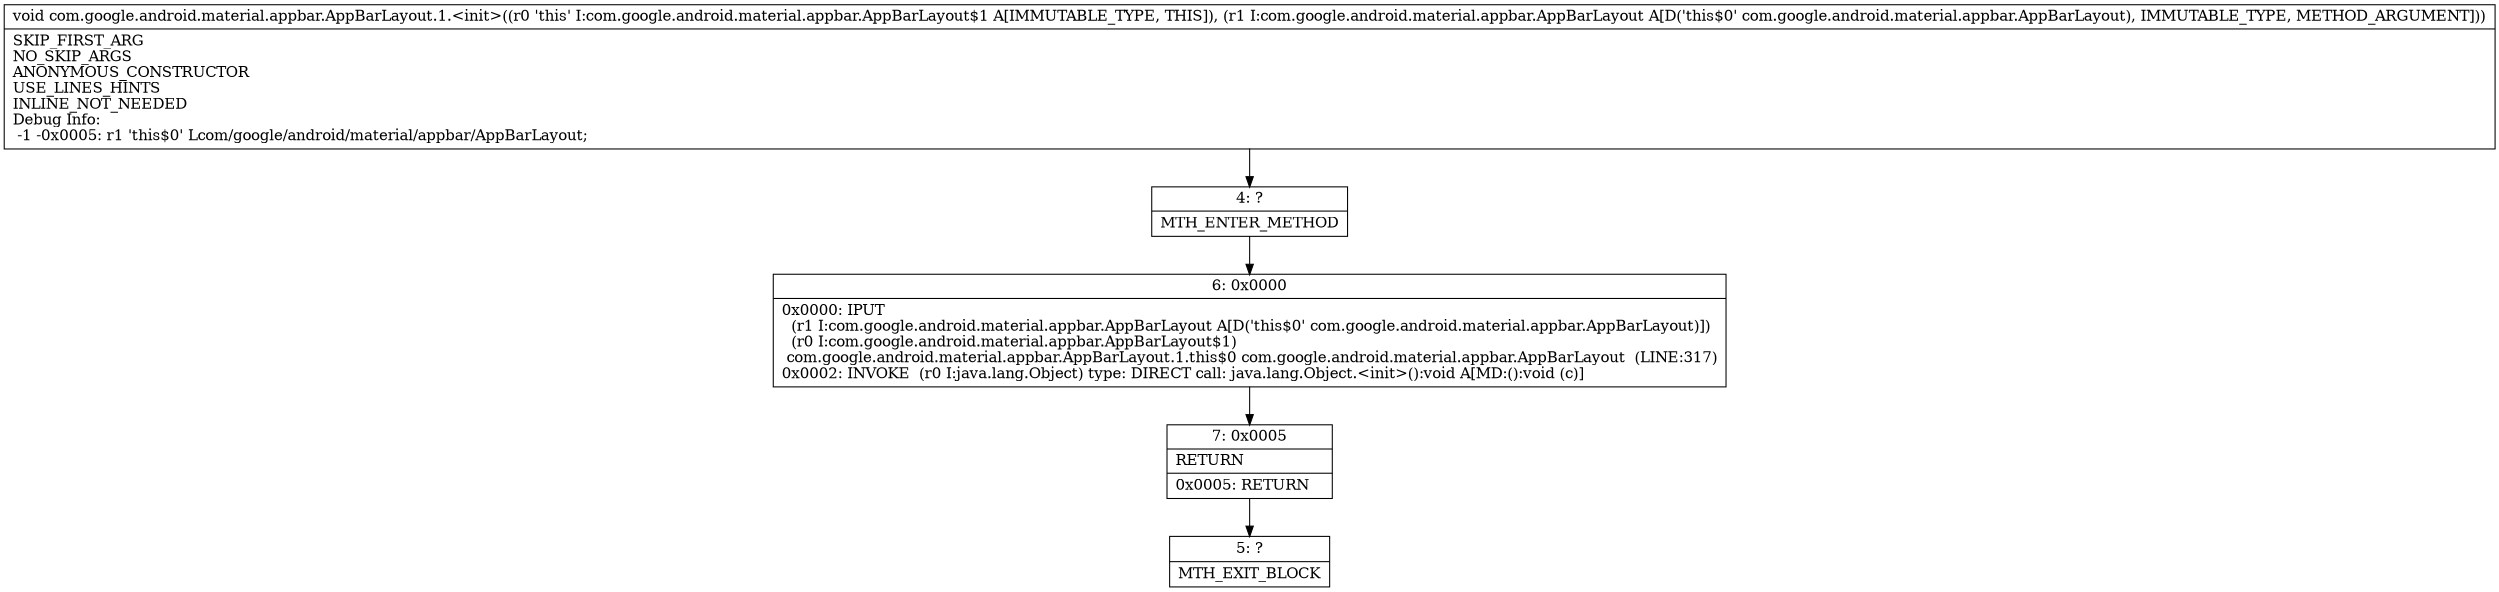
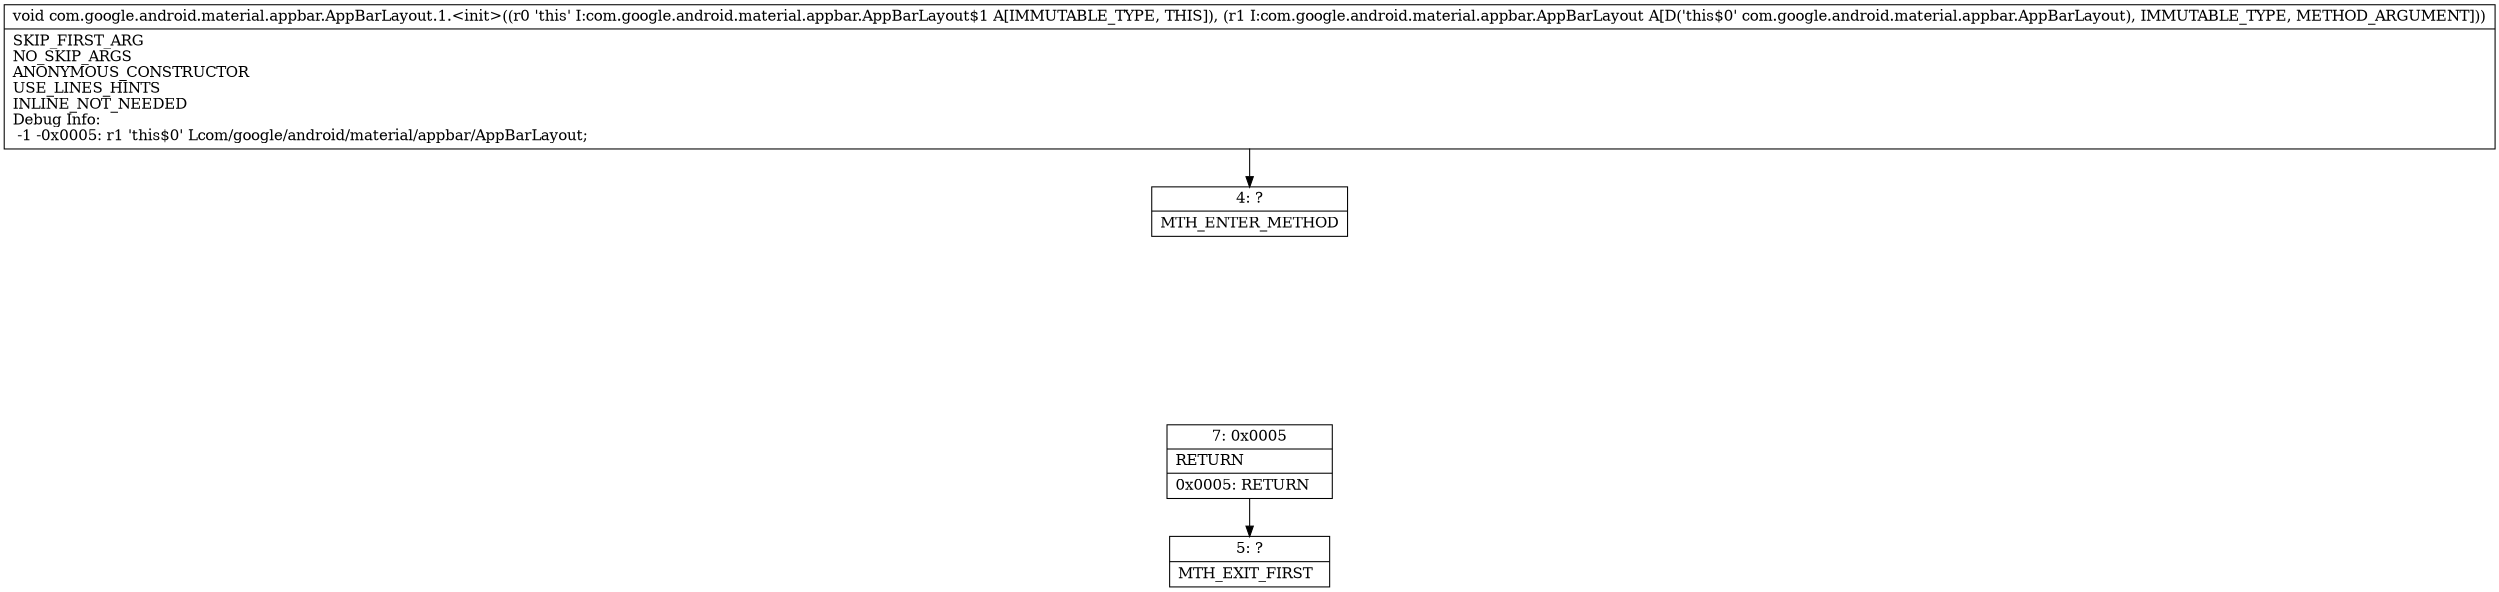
(1250, 331) -> none
(1250, 574) -> (1245, 574)
